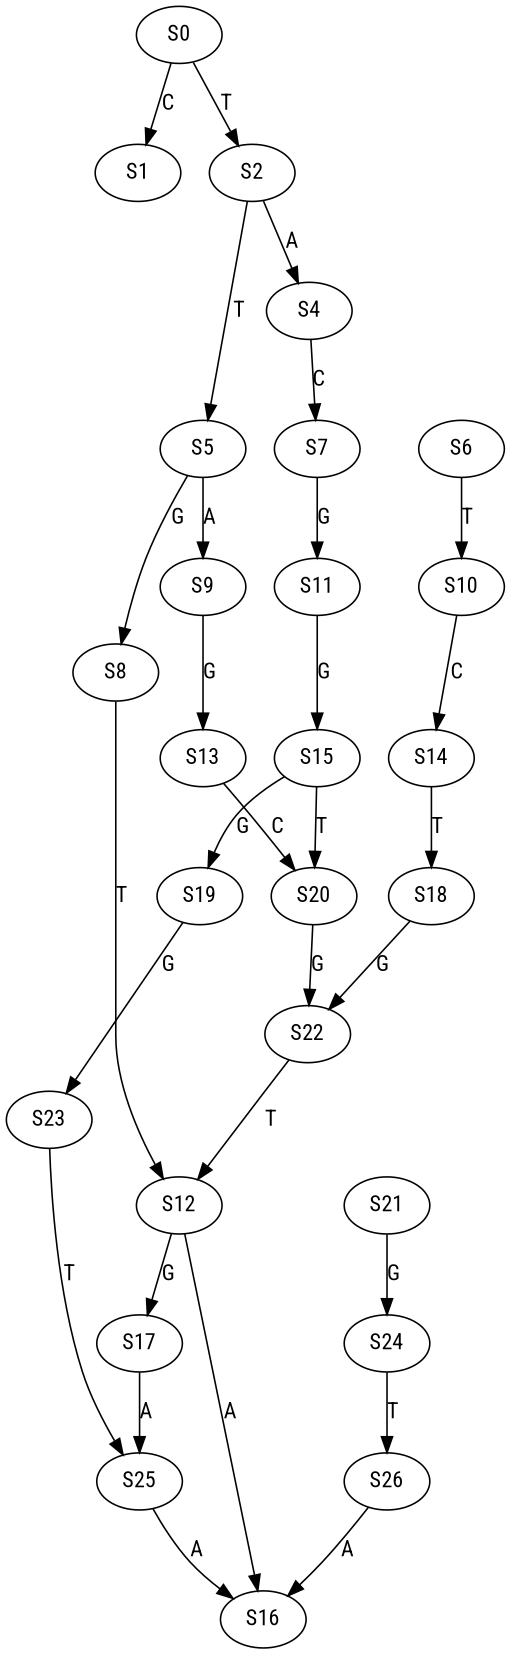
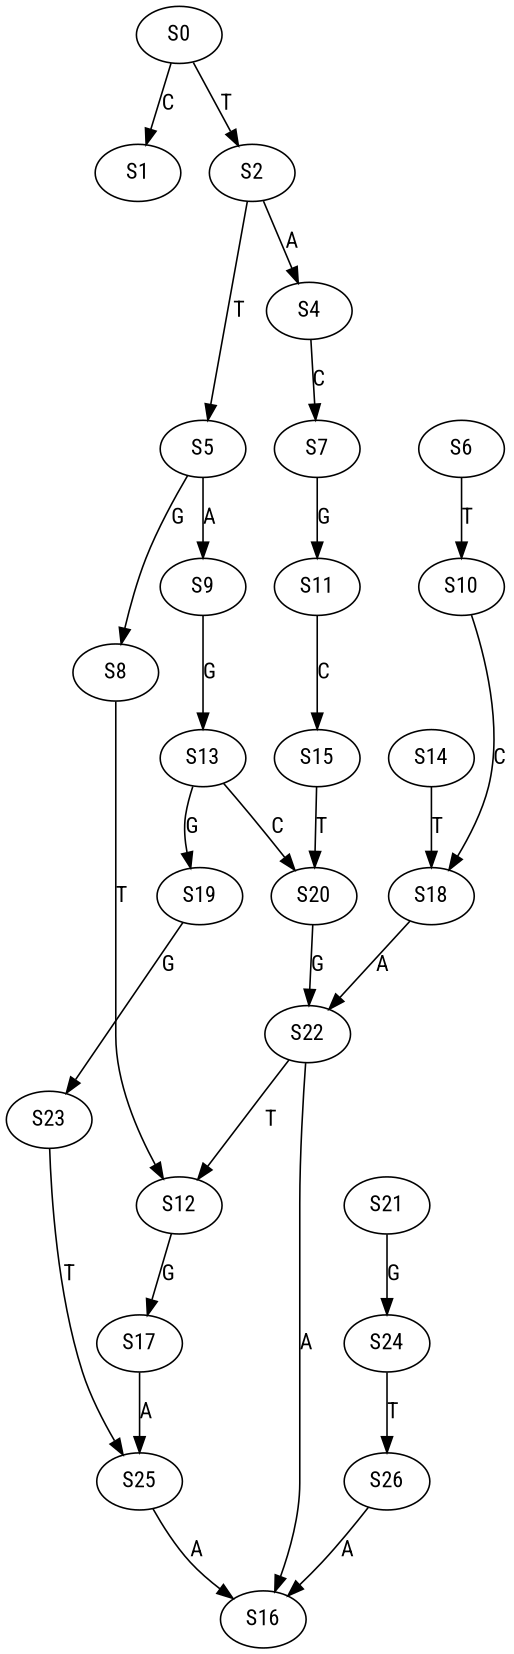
(448, 665) -> (494, 738)
(324, 673) -> (324, 673)
(237, 814) -> (185, 819)
(383, 965) -> (383, 965)
(220, 1404) -> (300, 1321)
